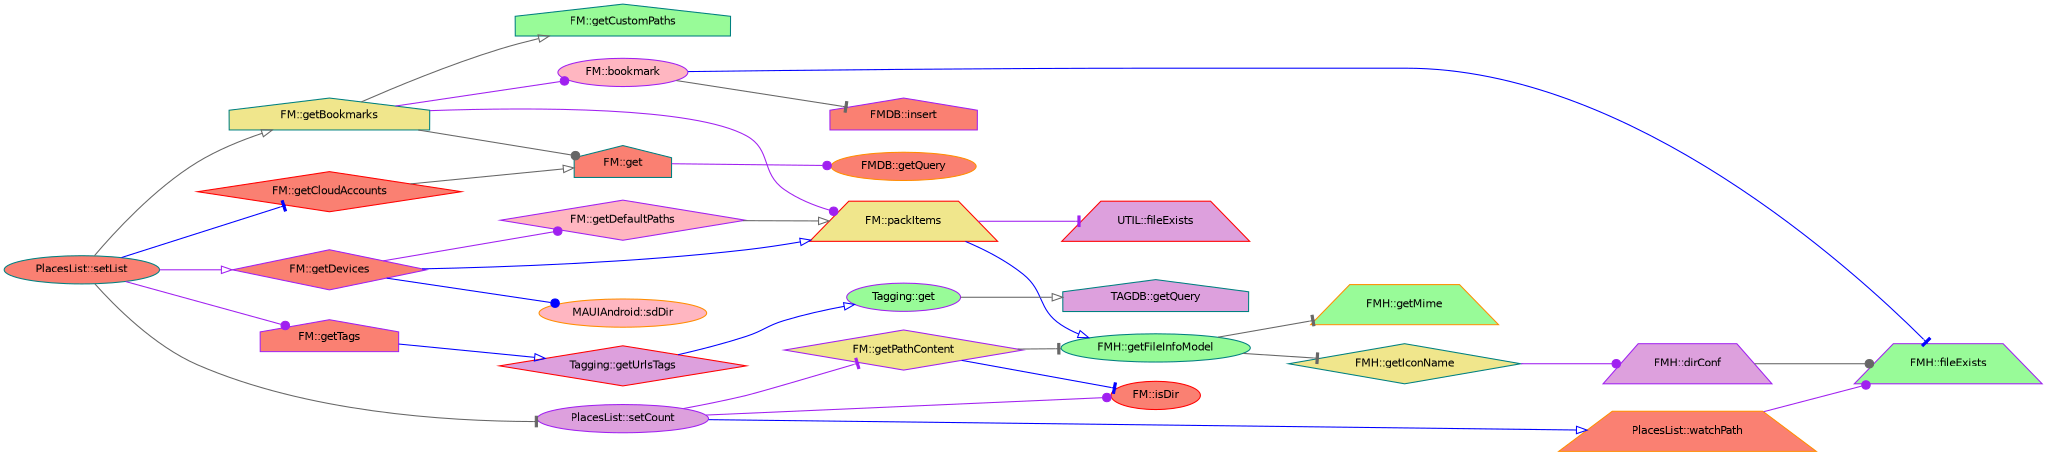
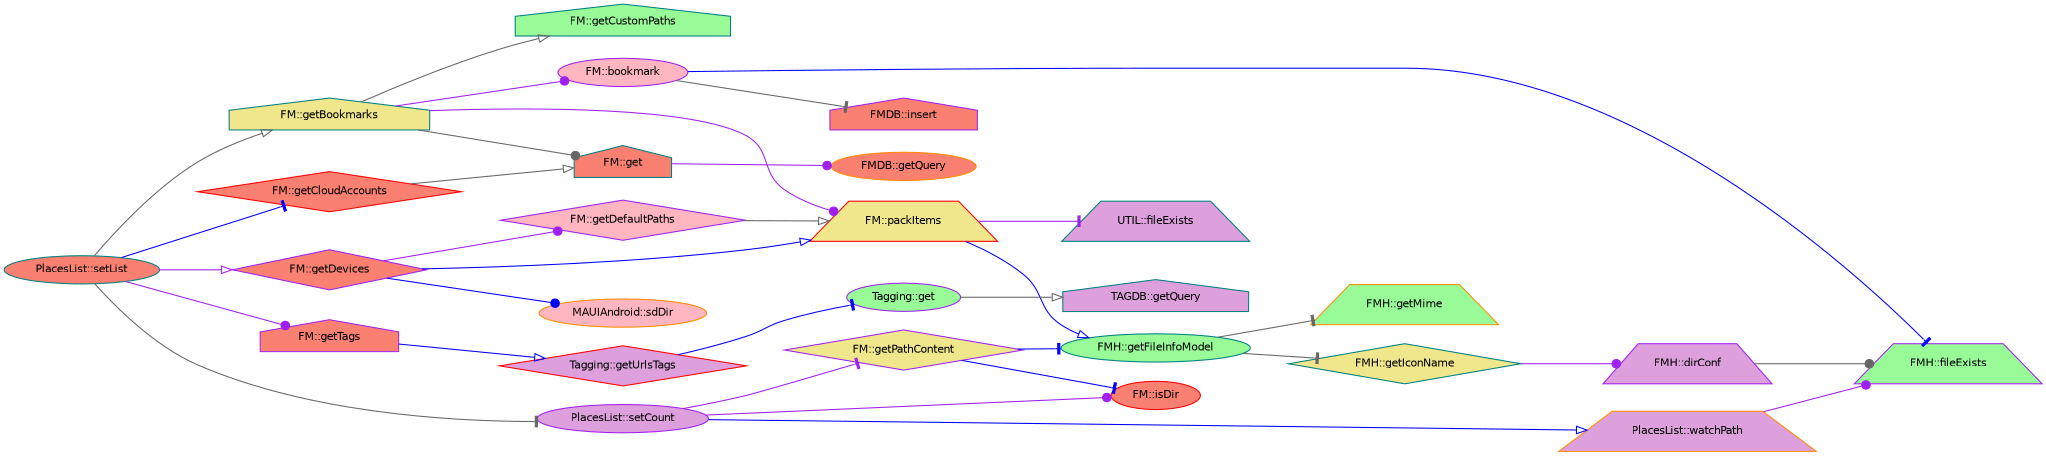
(1156, 221) -> (1156, 221)
(761, 330) -> (763, 329)
(1037, 349) -> (1037, 349)
(1688, 431) -> (1688, 431)
